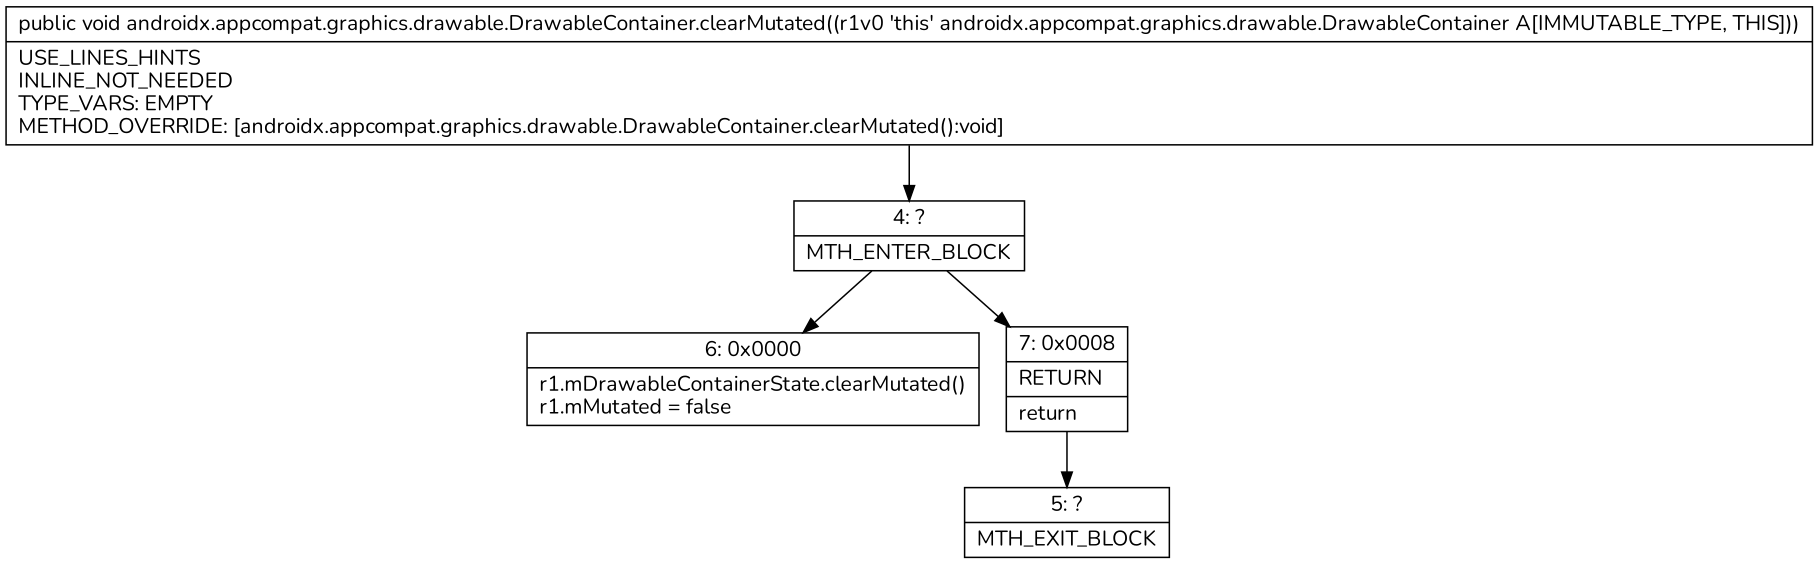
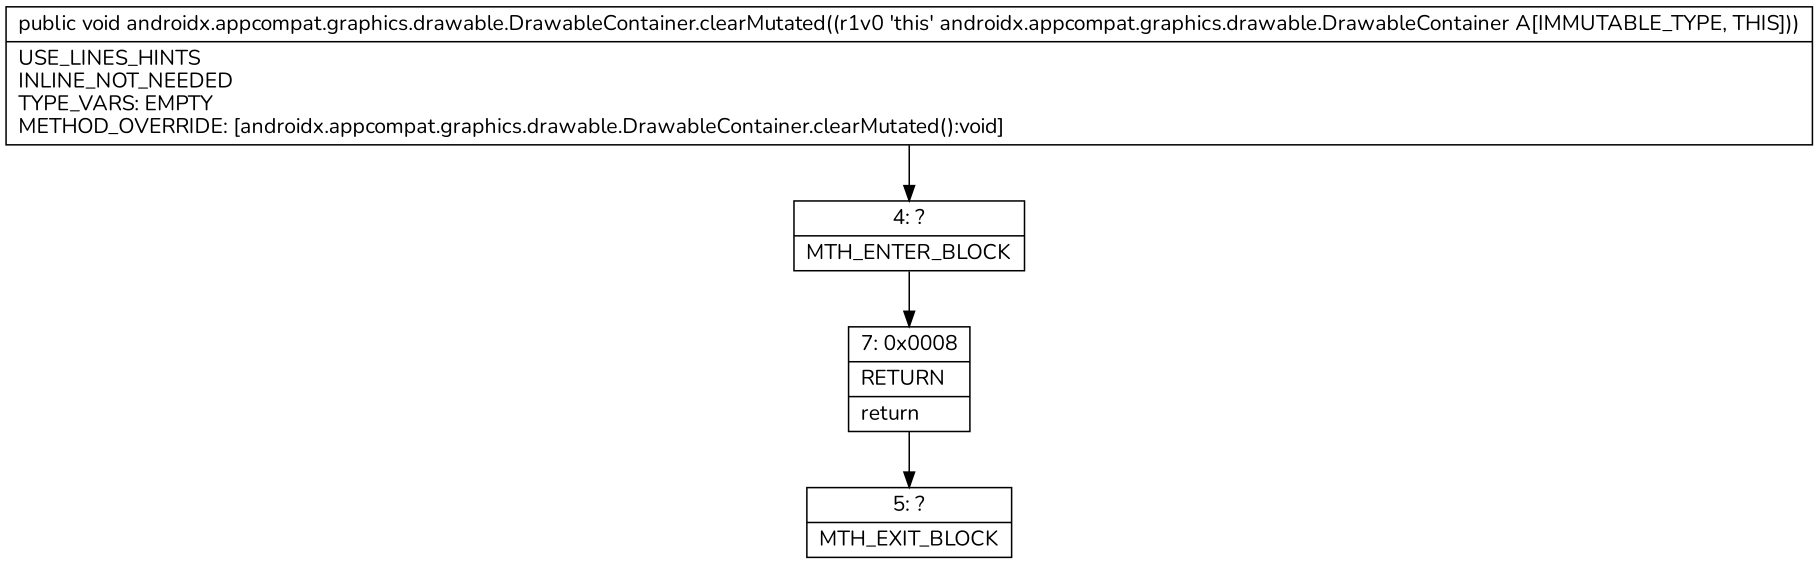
(753, 379) -> none
